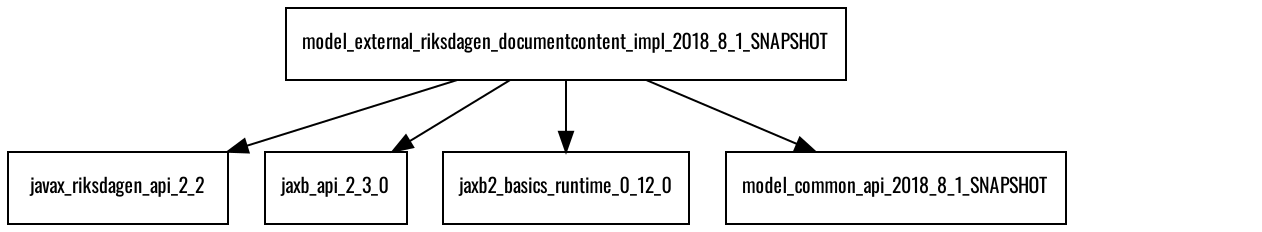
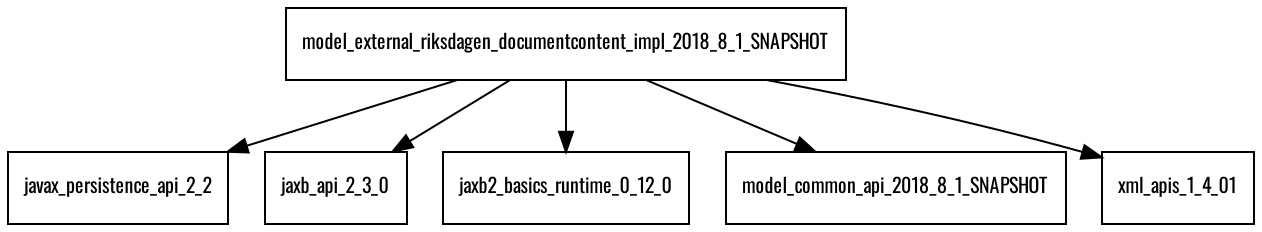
(118, 188) -> (118, 188)
none -> (1178, 188)
